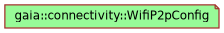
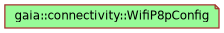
(112, 16) -> (112, 16)
